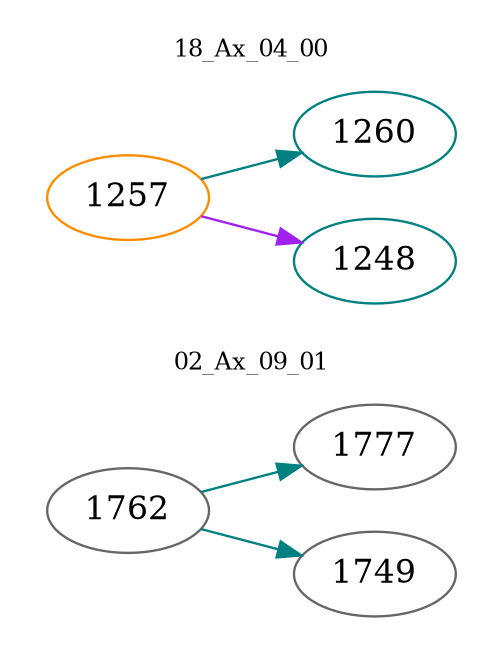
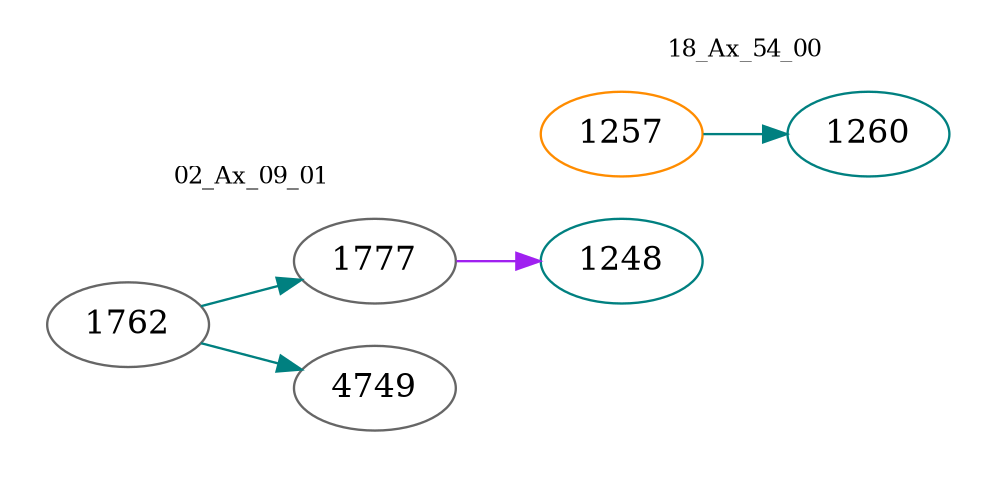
(251, 51) -> (745, 51)
(240, 226) -> (489, 261)
(375, 574) -> (375, 388)
